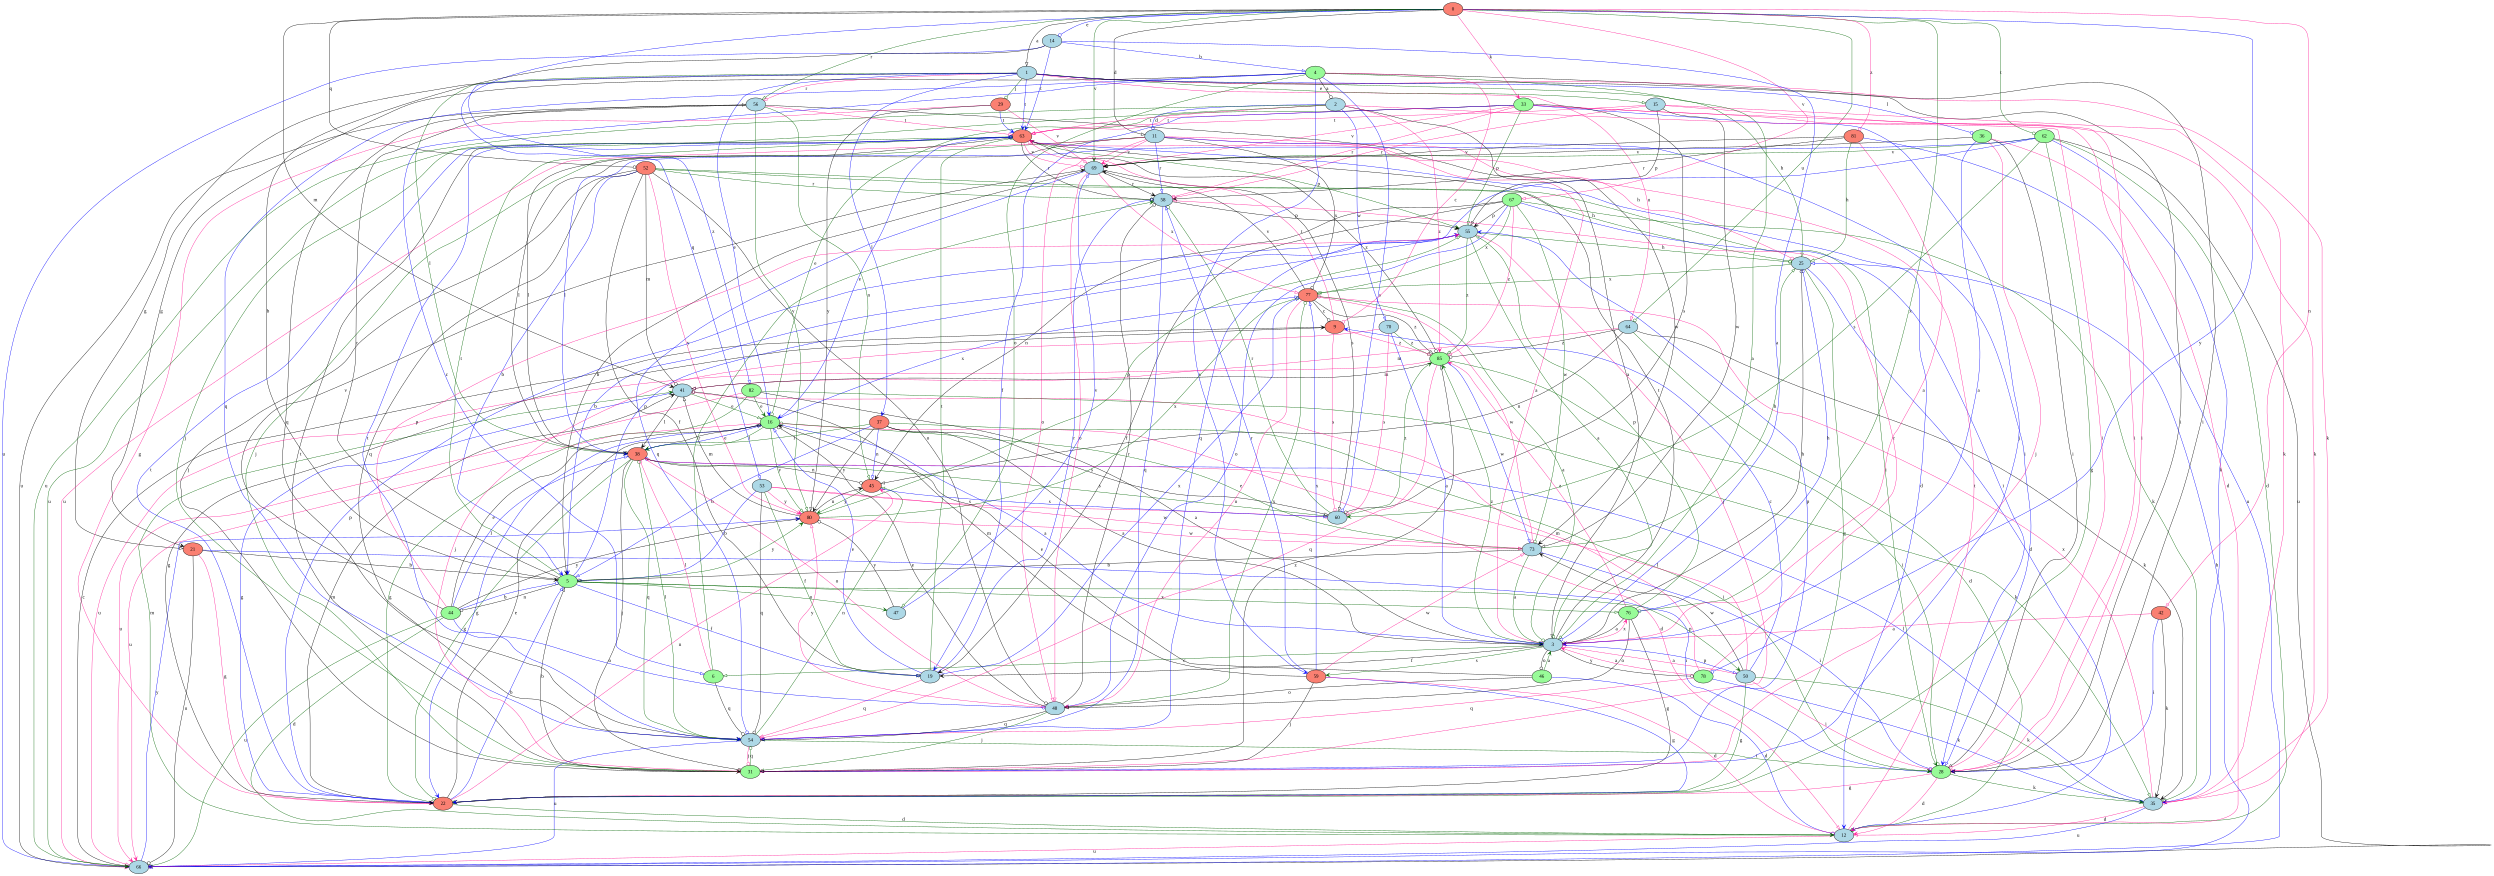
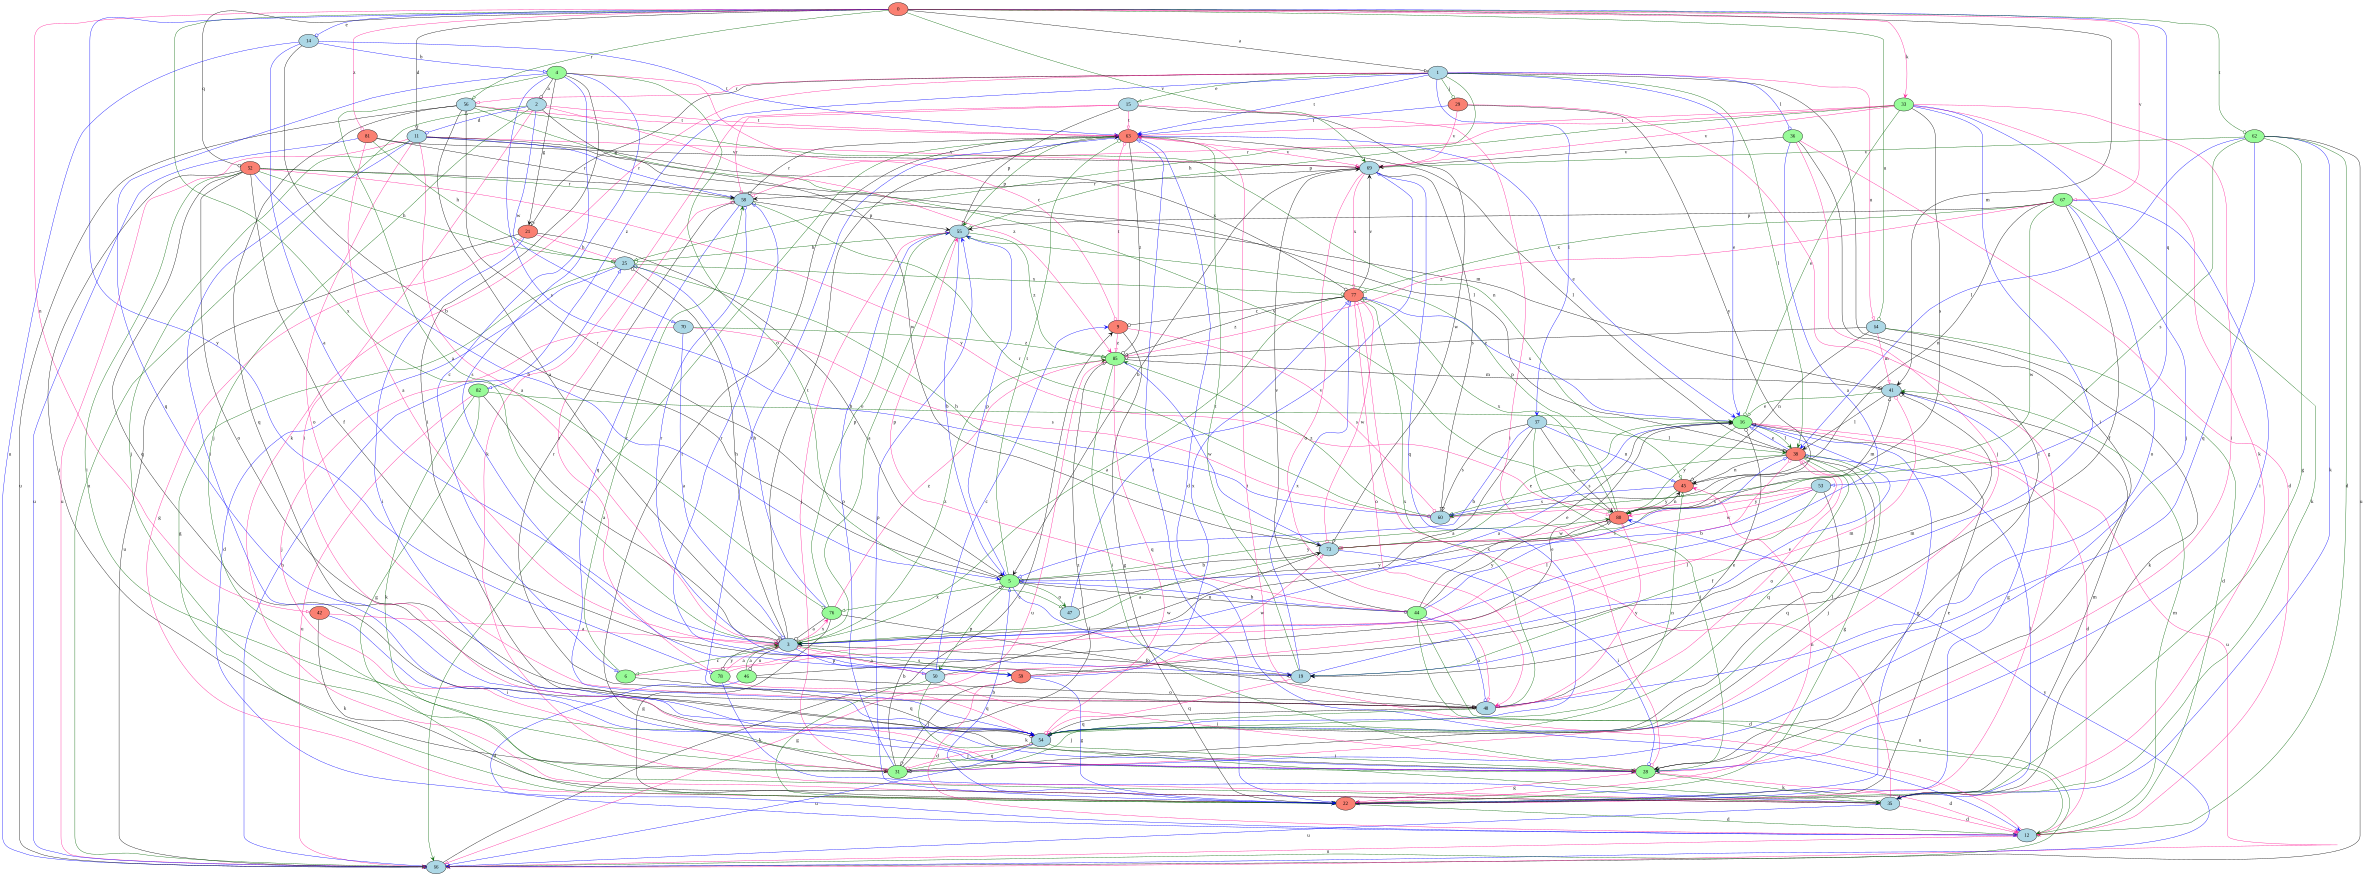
(1486, 164) -> (575, 247)
(879, 422) -> (1537, 422)
